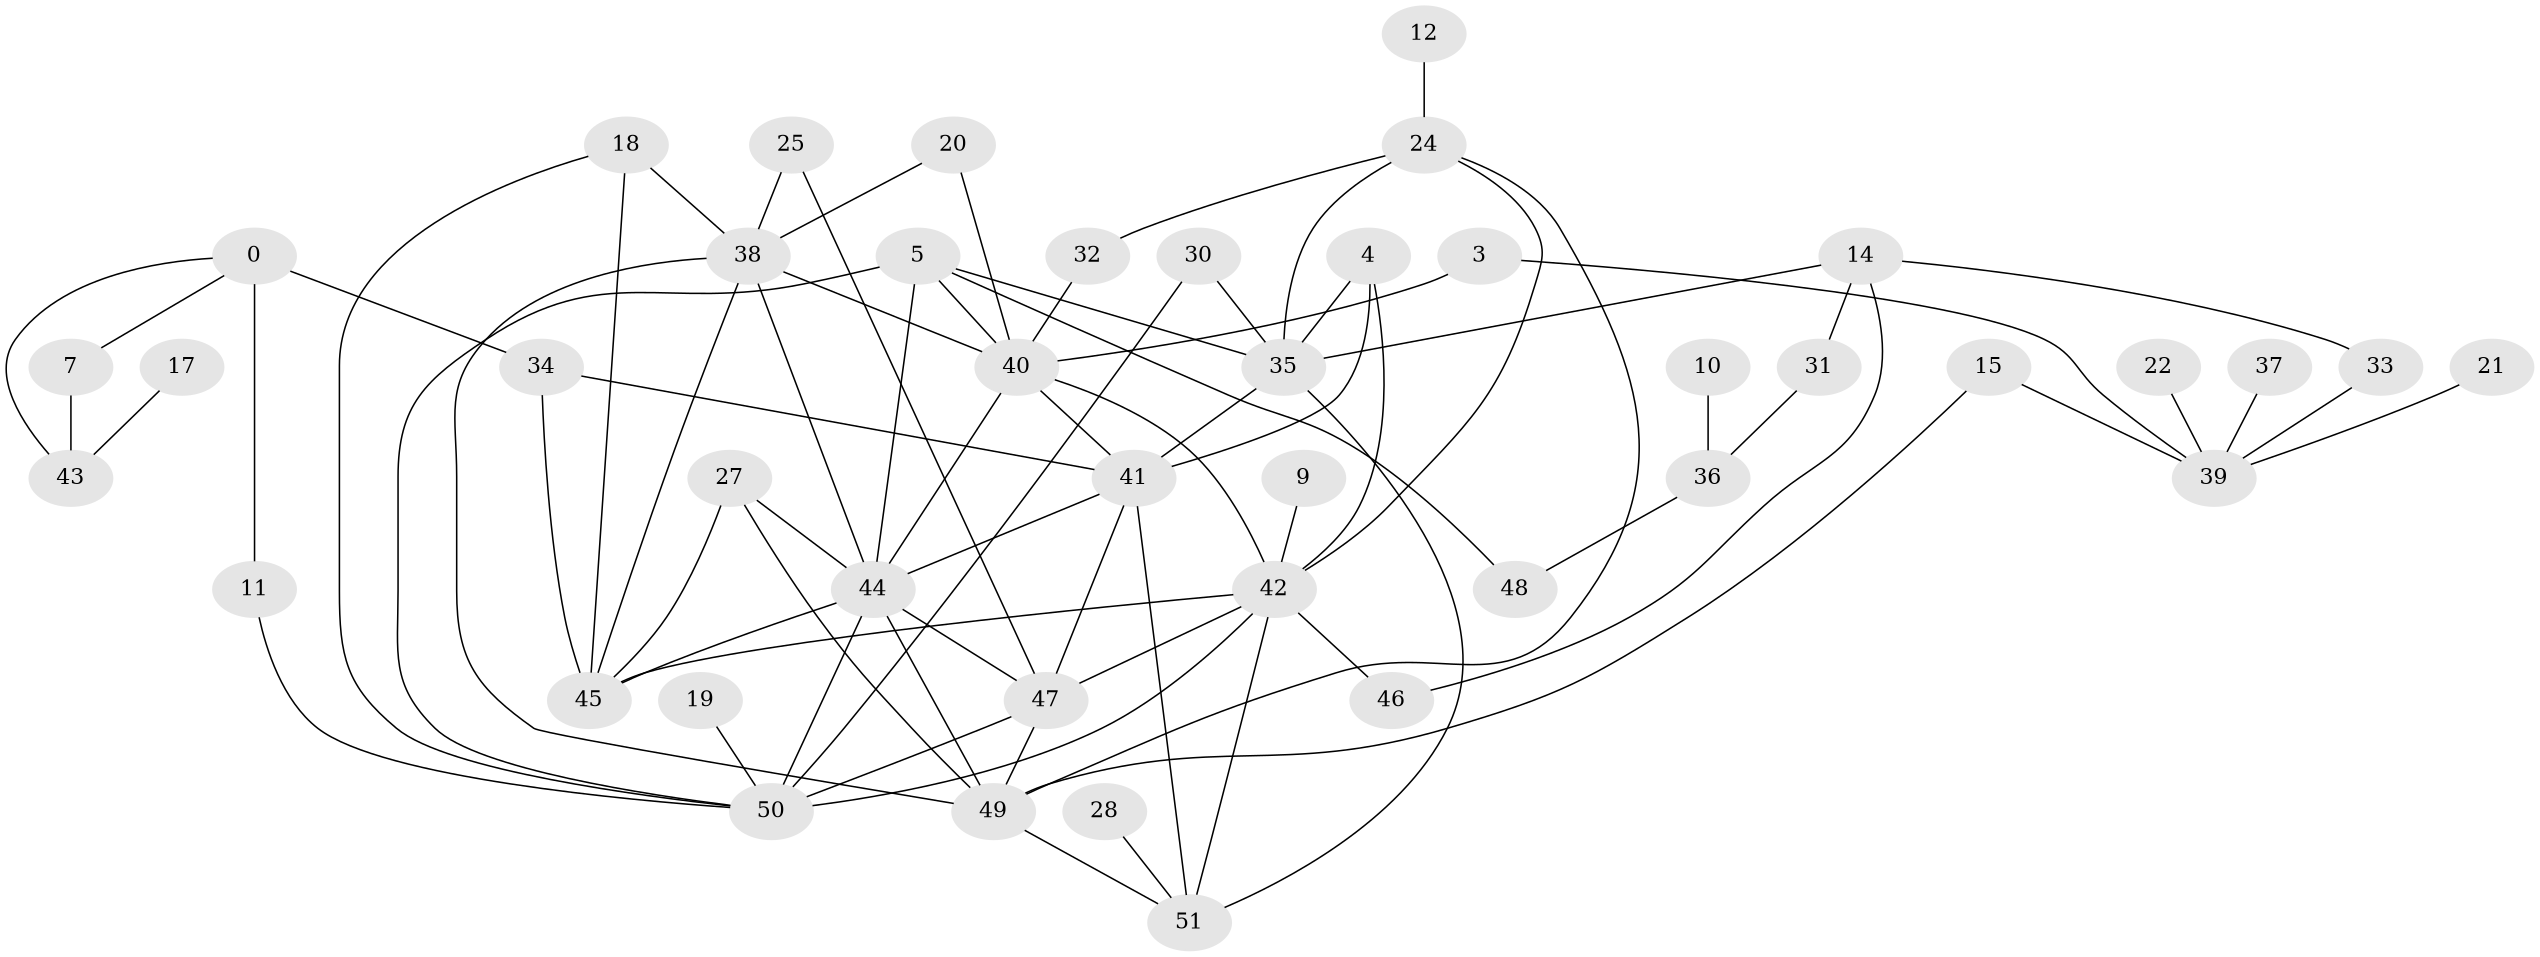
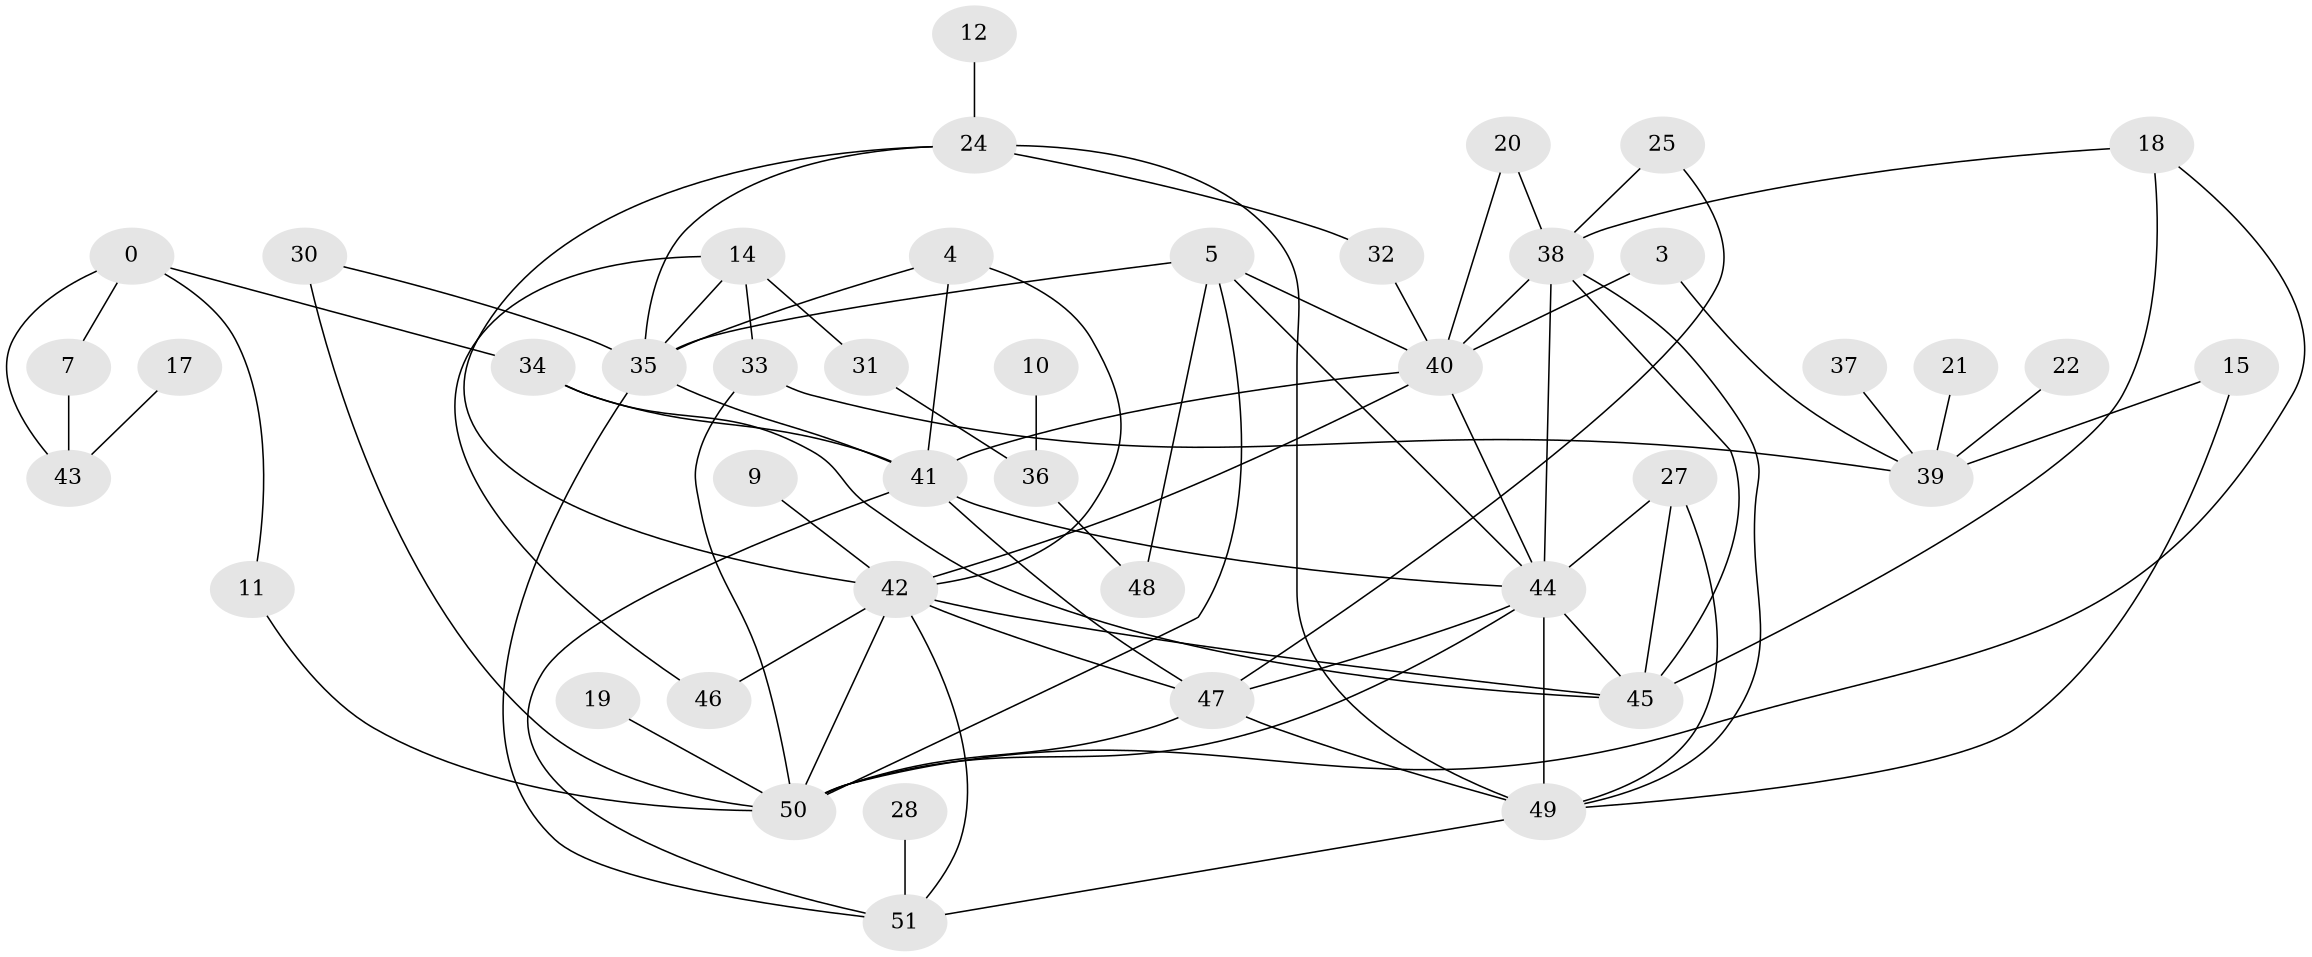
none -> (727, 586)
